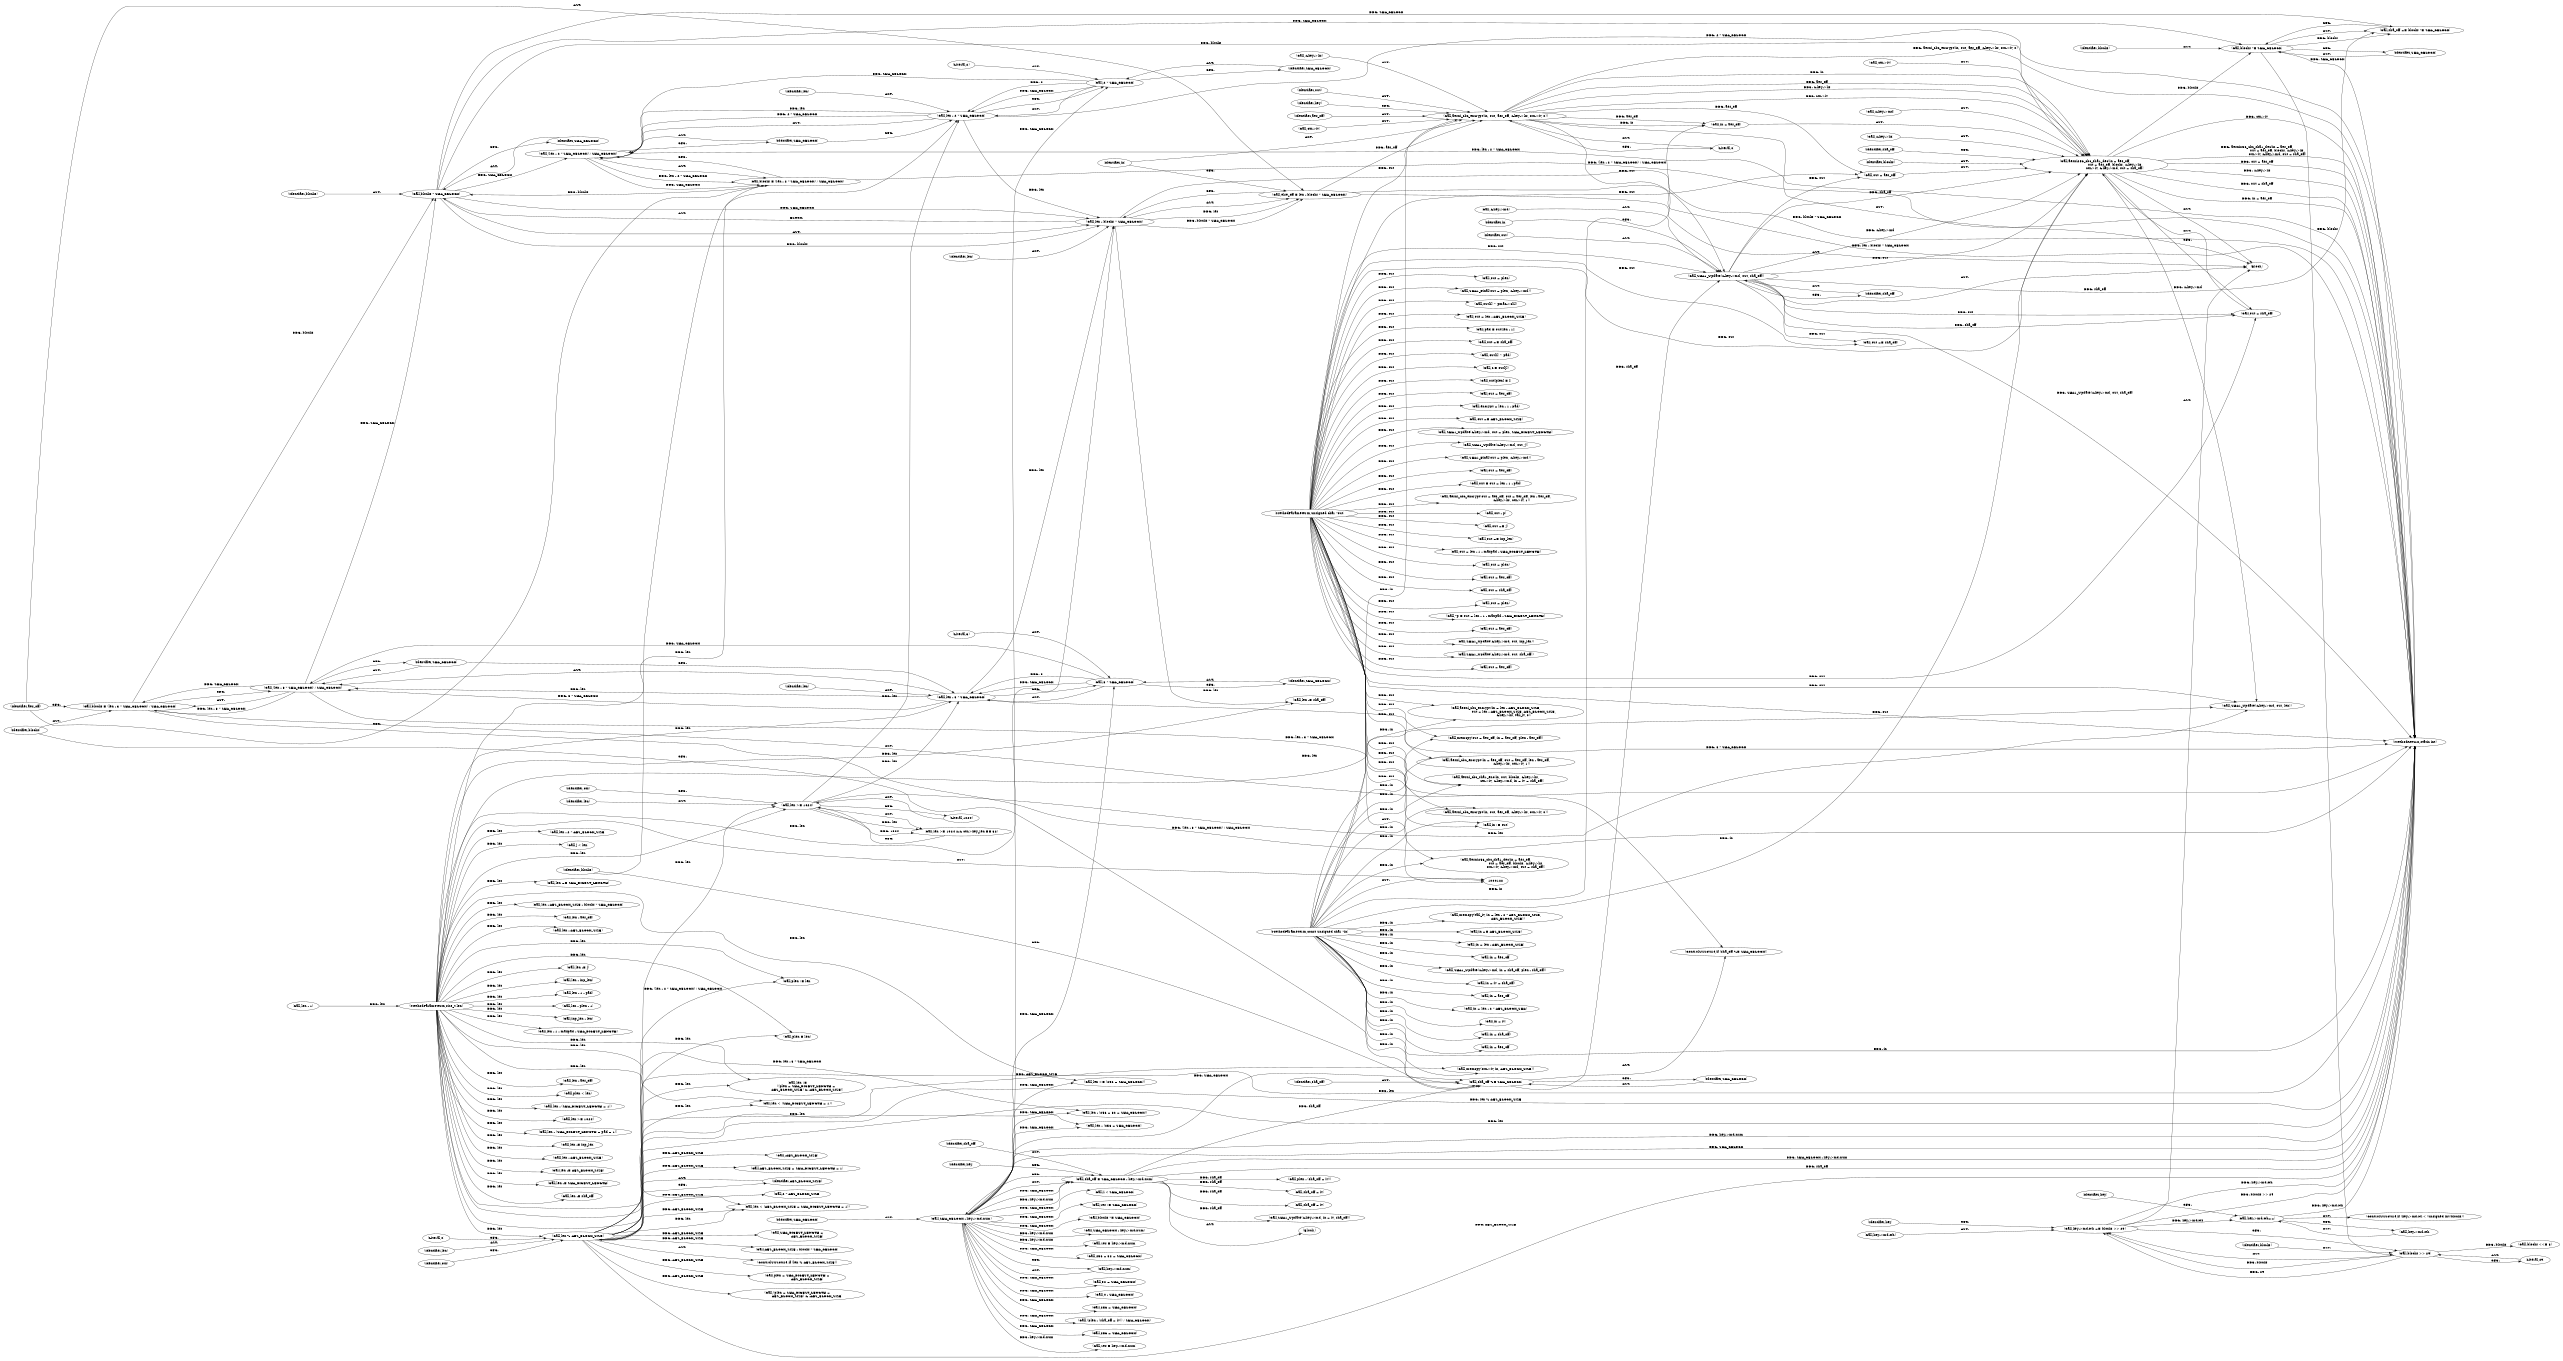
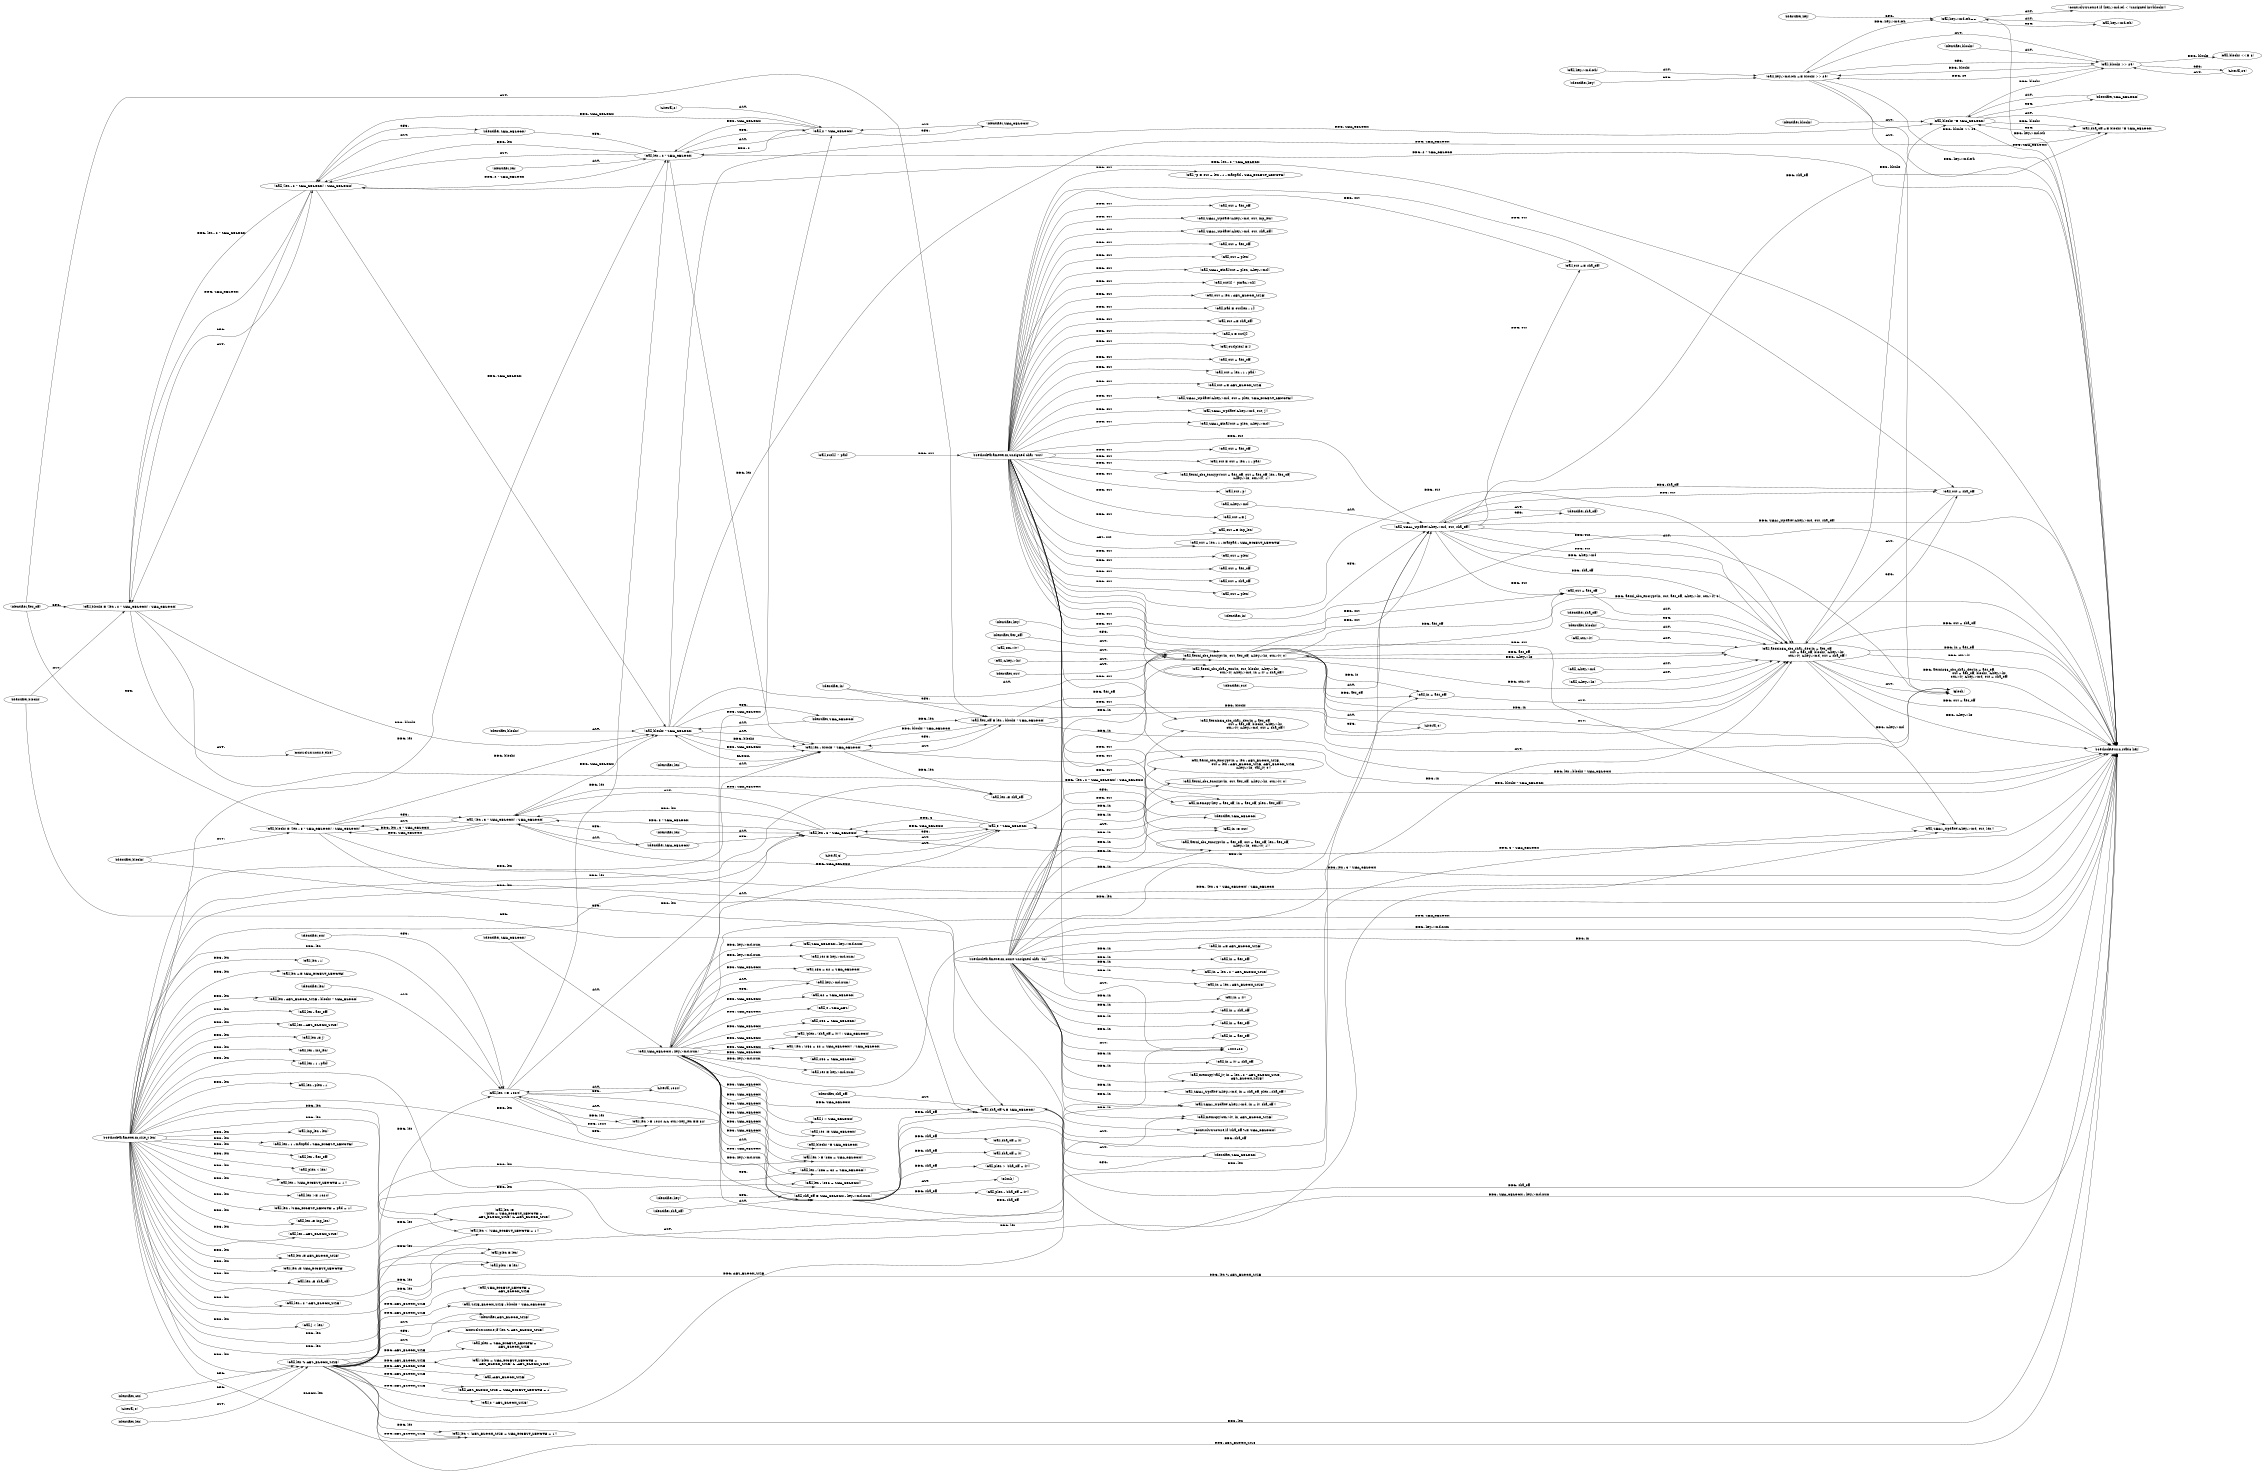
(511, 177) -> (490, 458)
(1310, 195) -> (1008, 721)
(1349, 385) -> (907, 455)
(1496, 407) -> (1235, 373)
(1056, 469) -> none
(1386, 535) -> (1104, 537)
(1496, 738) -> (1235, 803)
(2415, 742) -> (2117, 750)
none -> (313, 753)
(578, 905) -> (313, 999)
(578, 980) -> (313, 1051)
(683, 989) -> (405, 1289)
(358, 1006) -> (169, 1000)
(1496, 1009) -> (1235, 972)
none -> (833, 1047)
(1372, 1048) -> (1064, 1092)
(797, 1062) -> (505, 1165)
(578, 1066) -> (313, 1393)
none -> (1008, 1166)
(797, 1250) -> (505, 1305)
(1115, 1295) -> (833, 1008)
